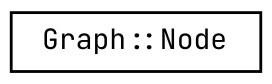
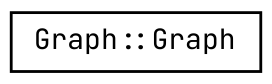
(136, 42) -> (136, 42)
